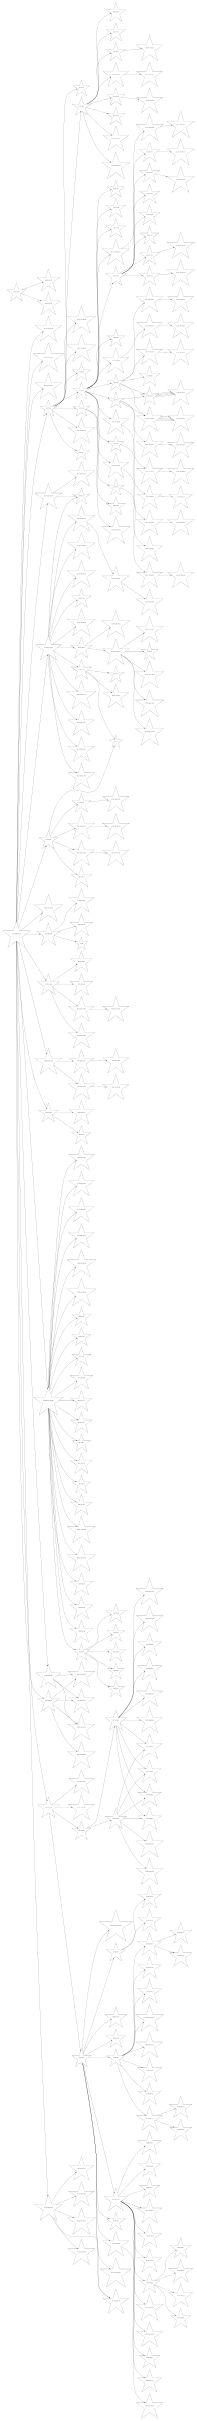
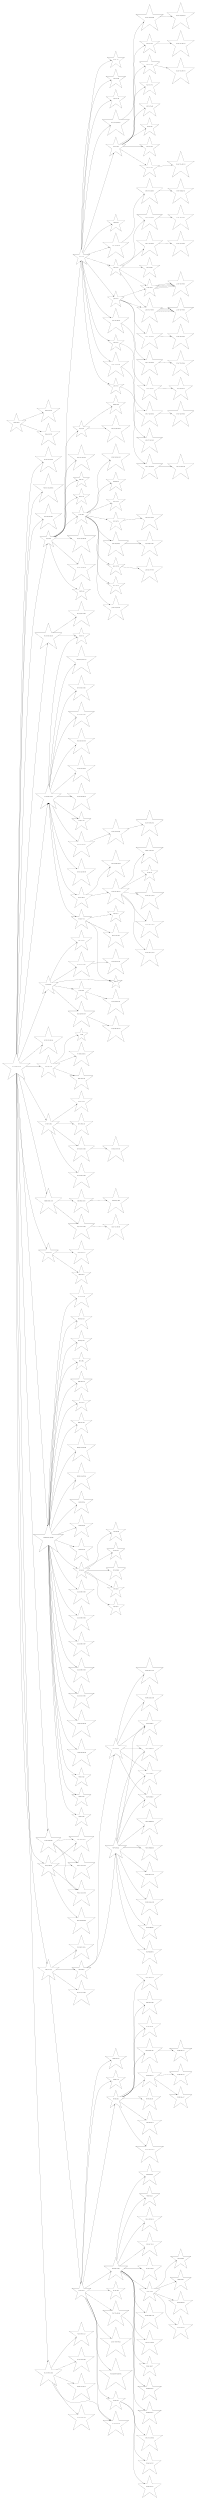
(181, 245) -> none
none -> (81, 1696)
(181, 2130) -> none
